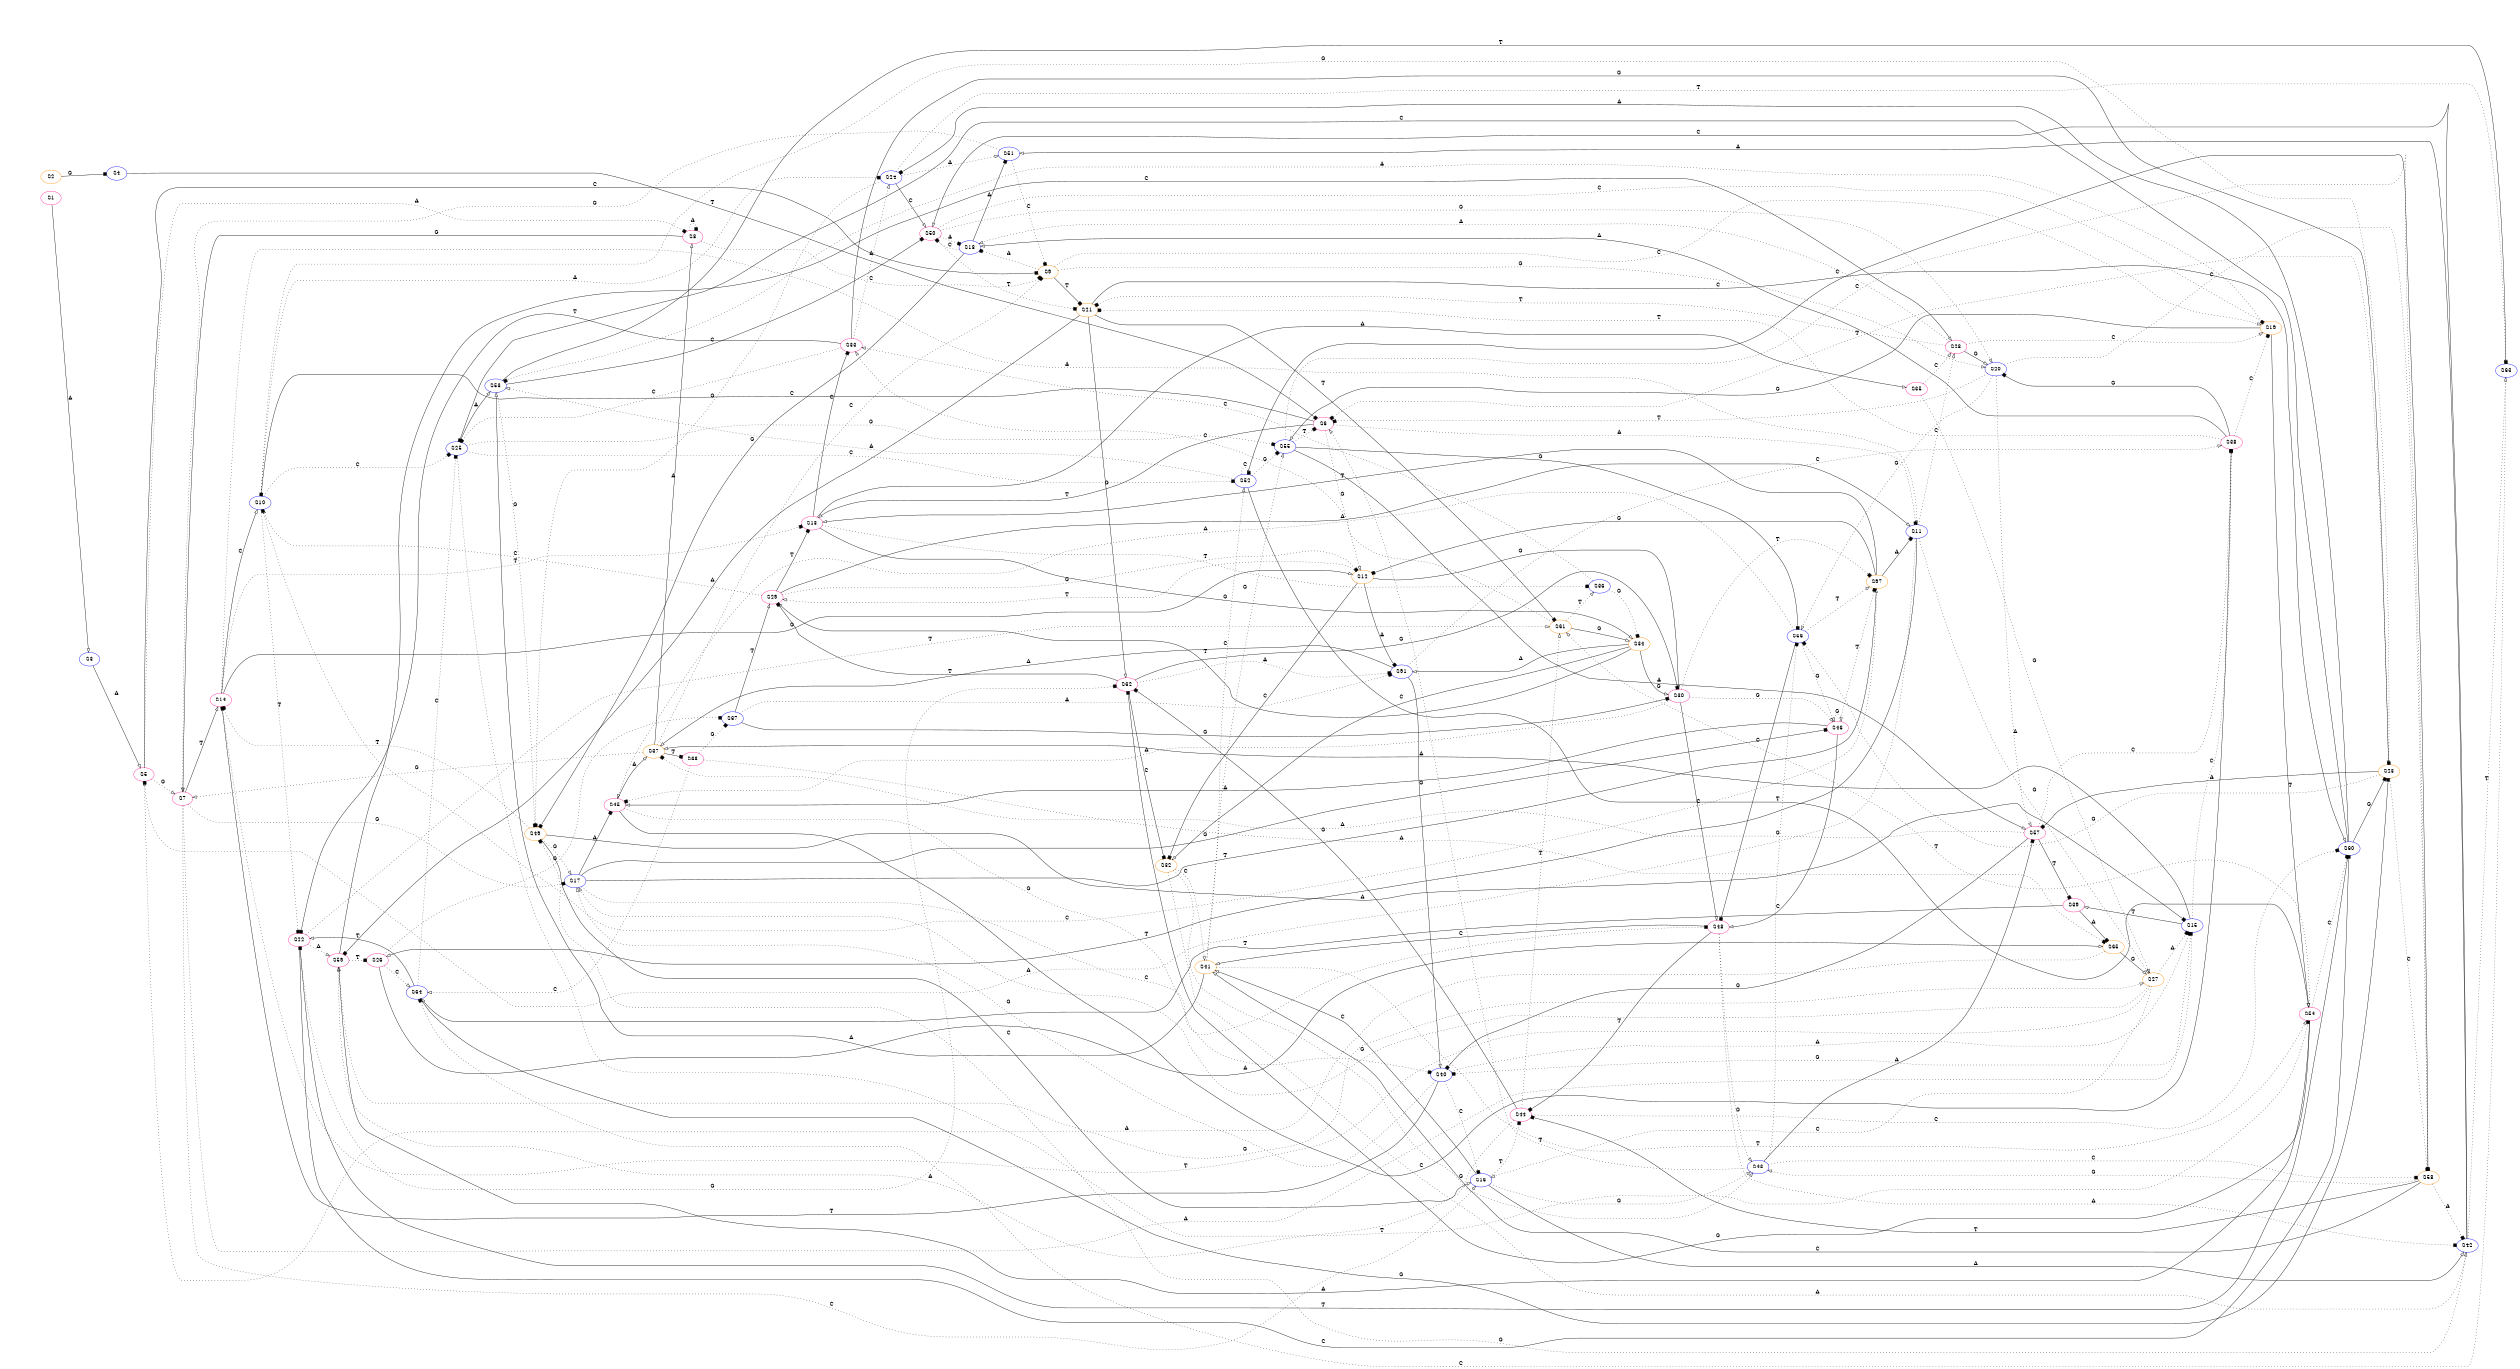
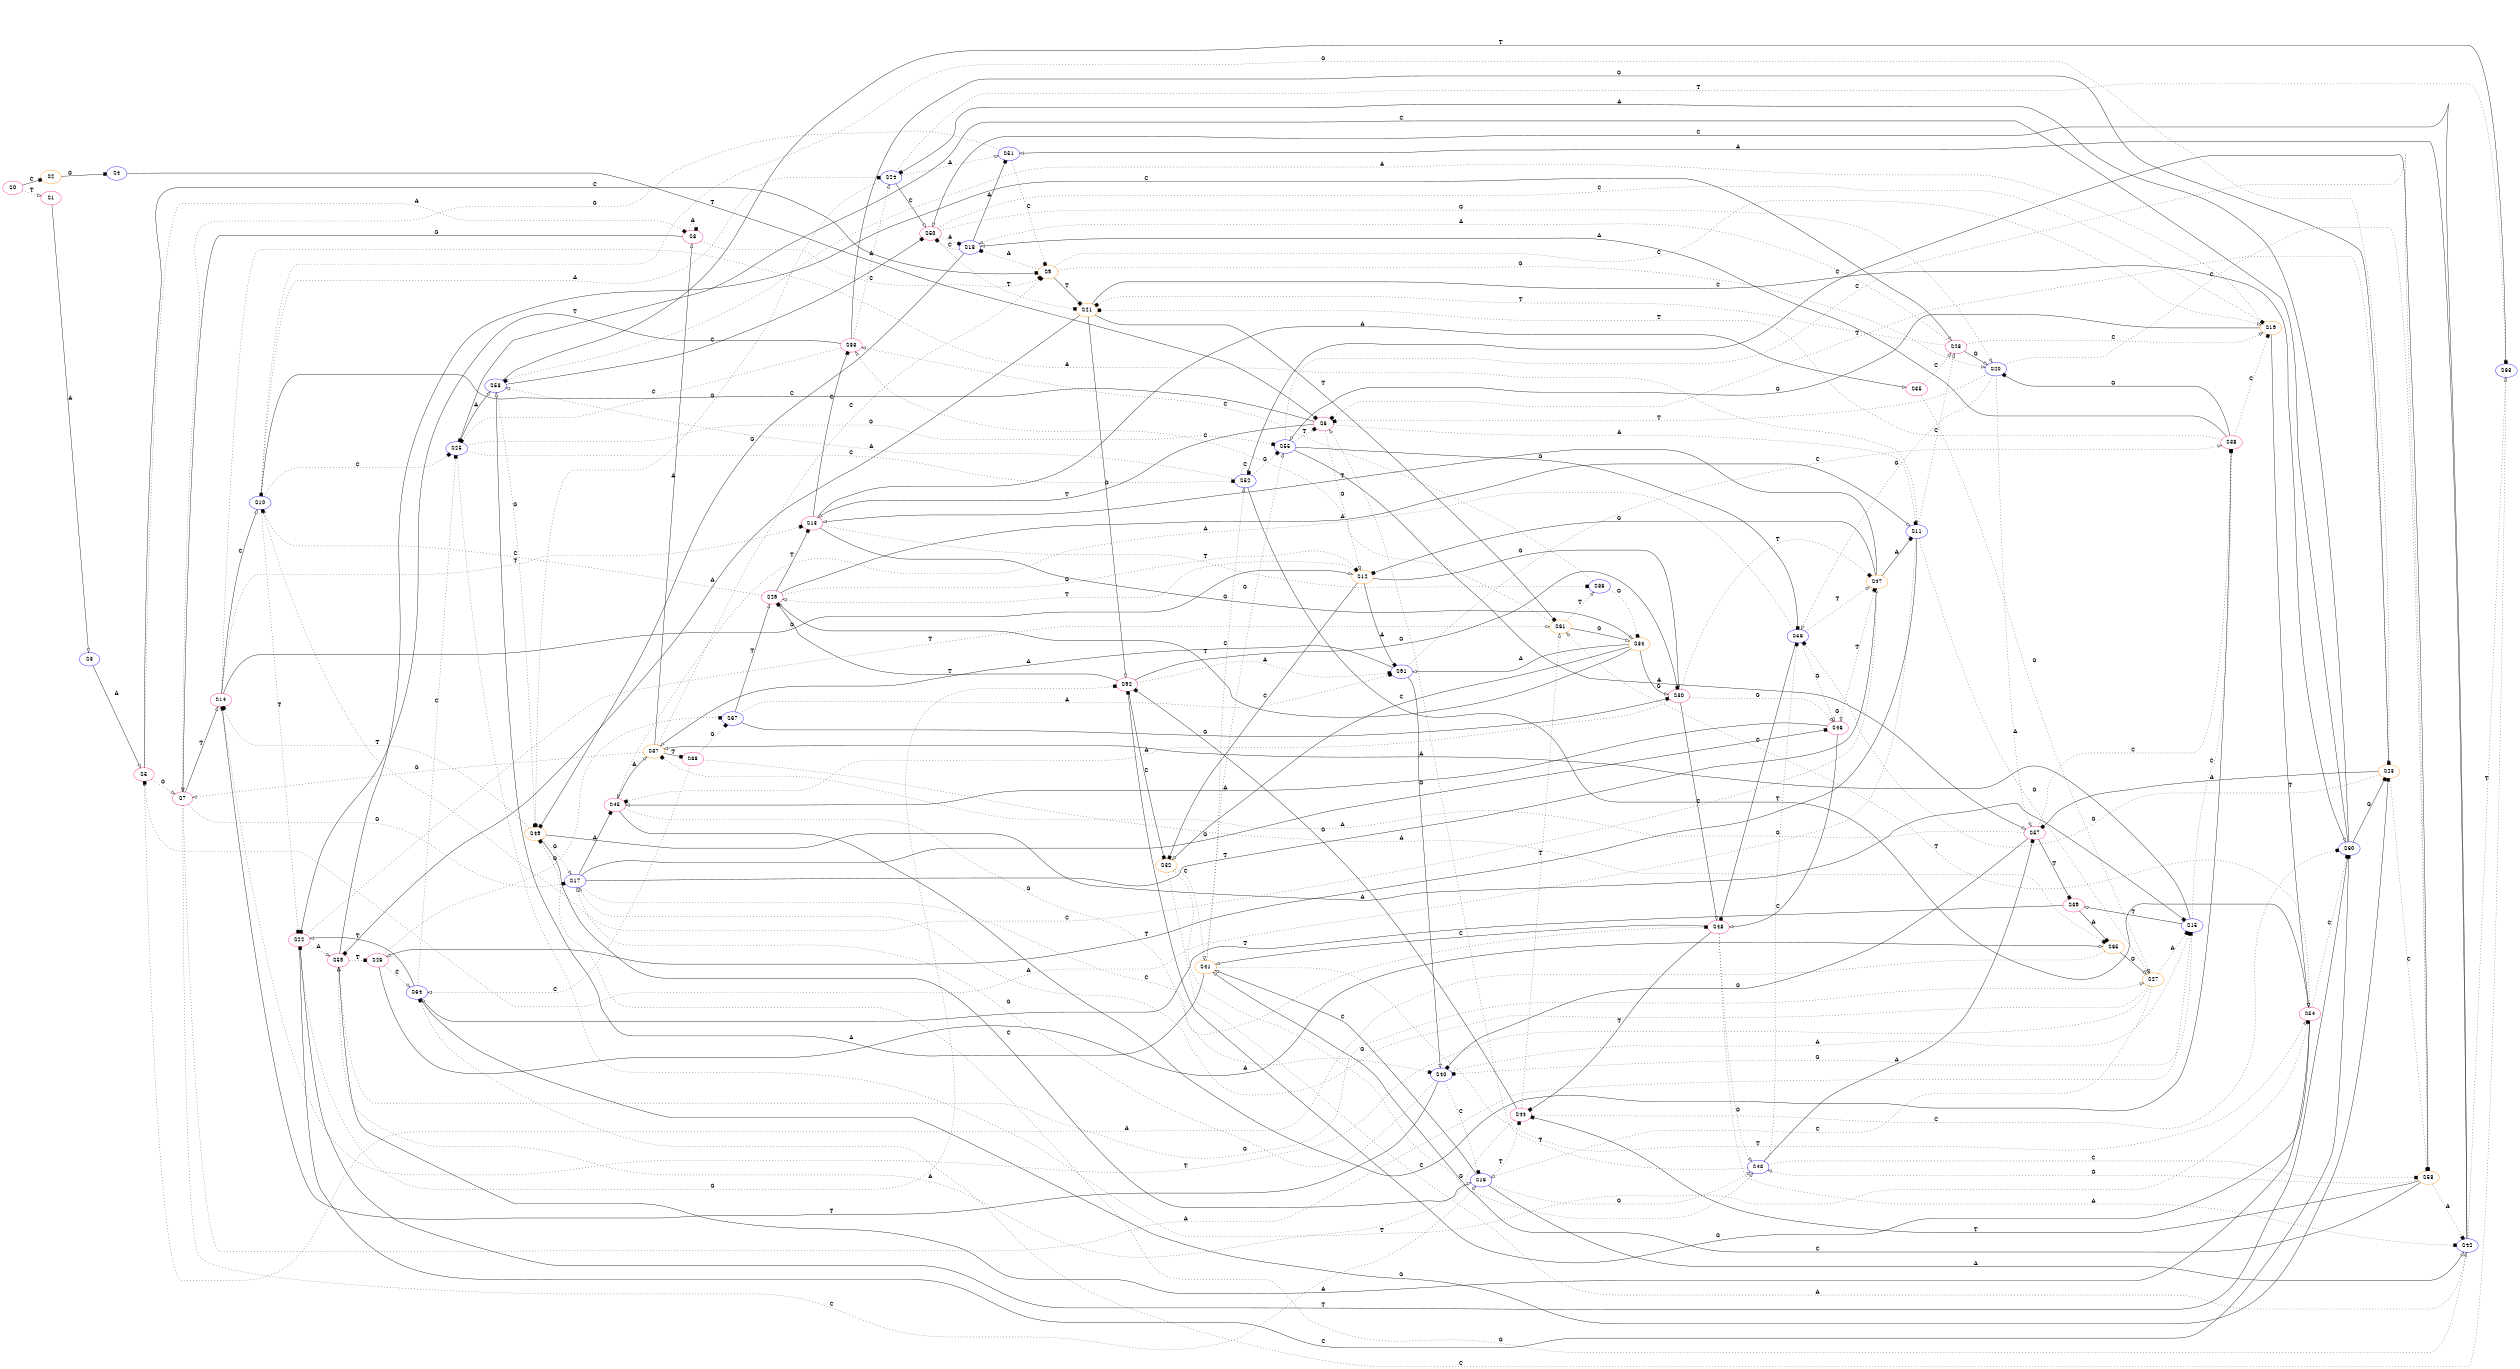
none -> (13, 188)
(1877, 582) -> (1877, 582)
(1127, 685) -> (1127, 685)
